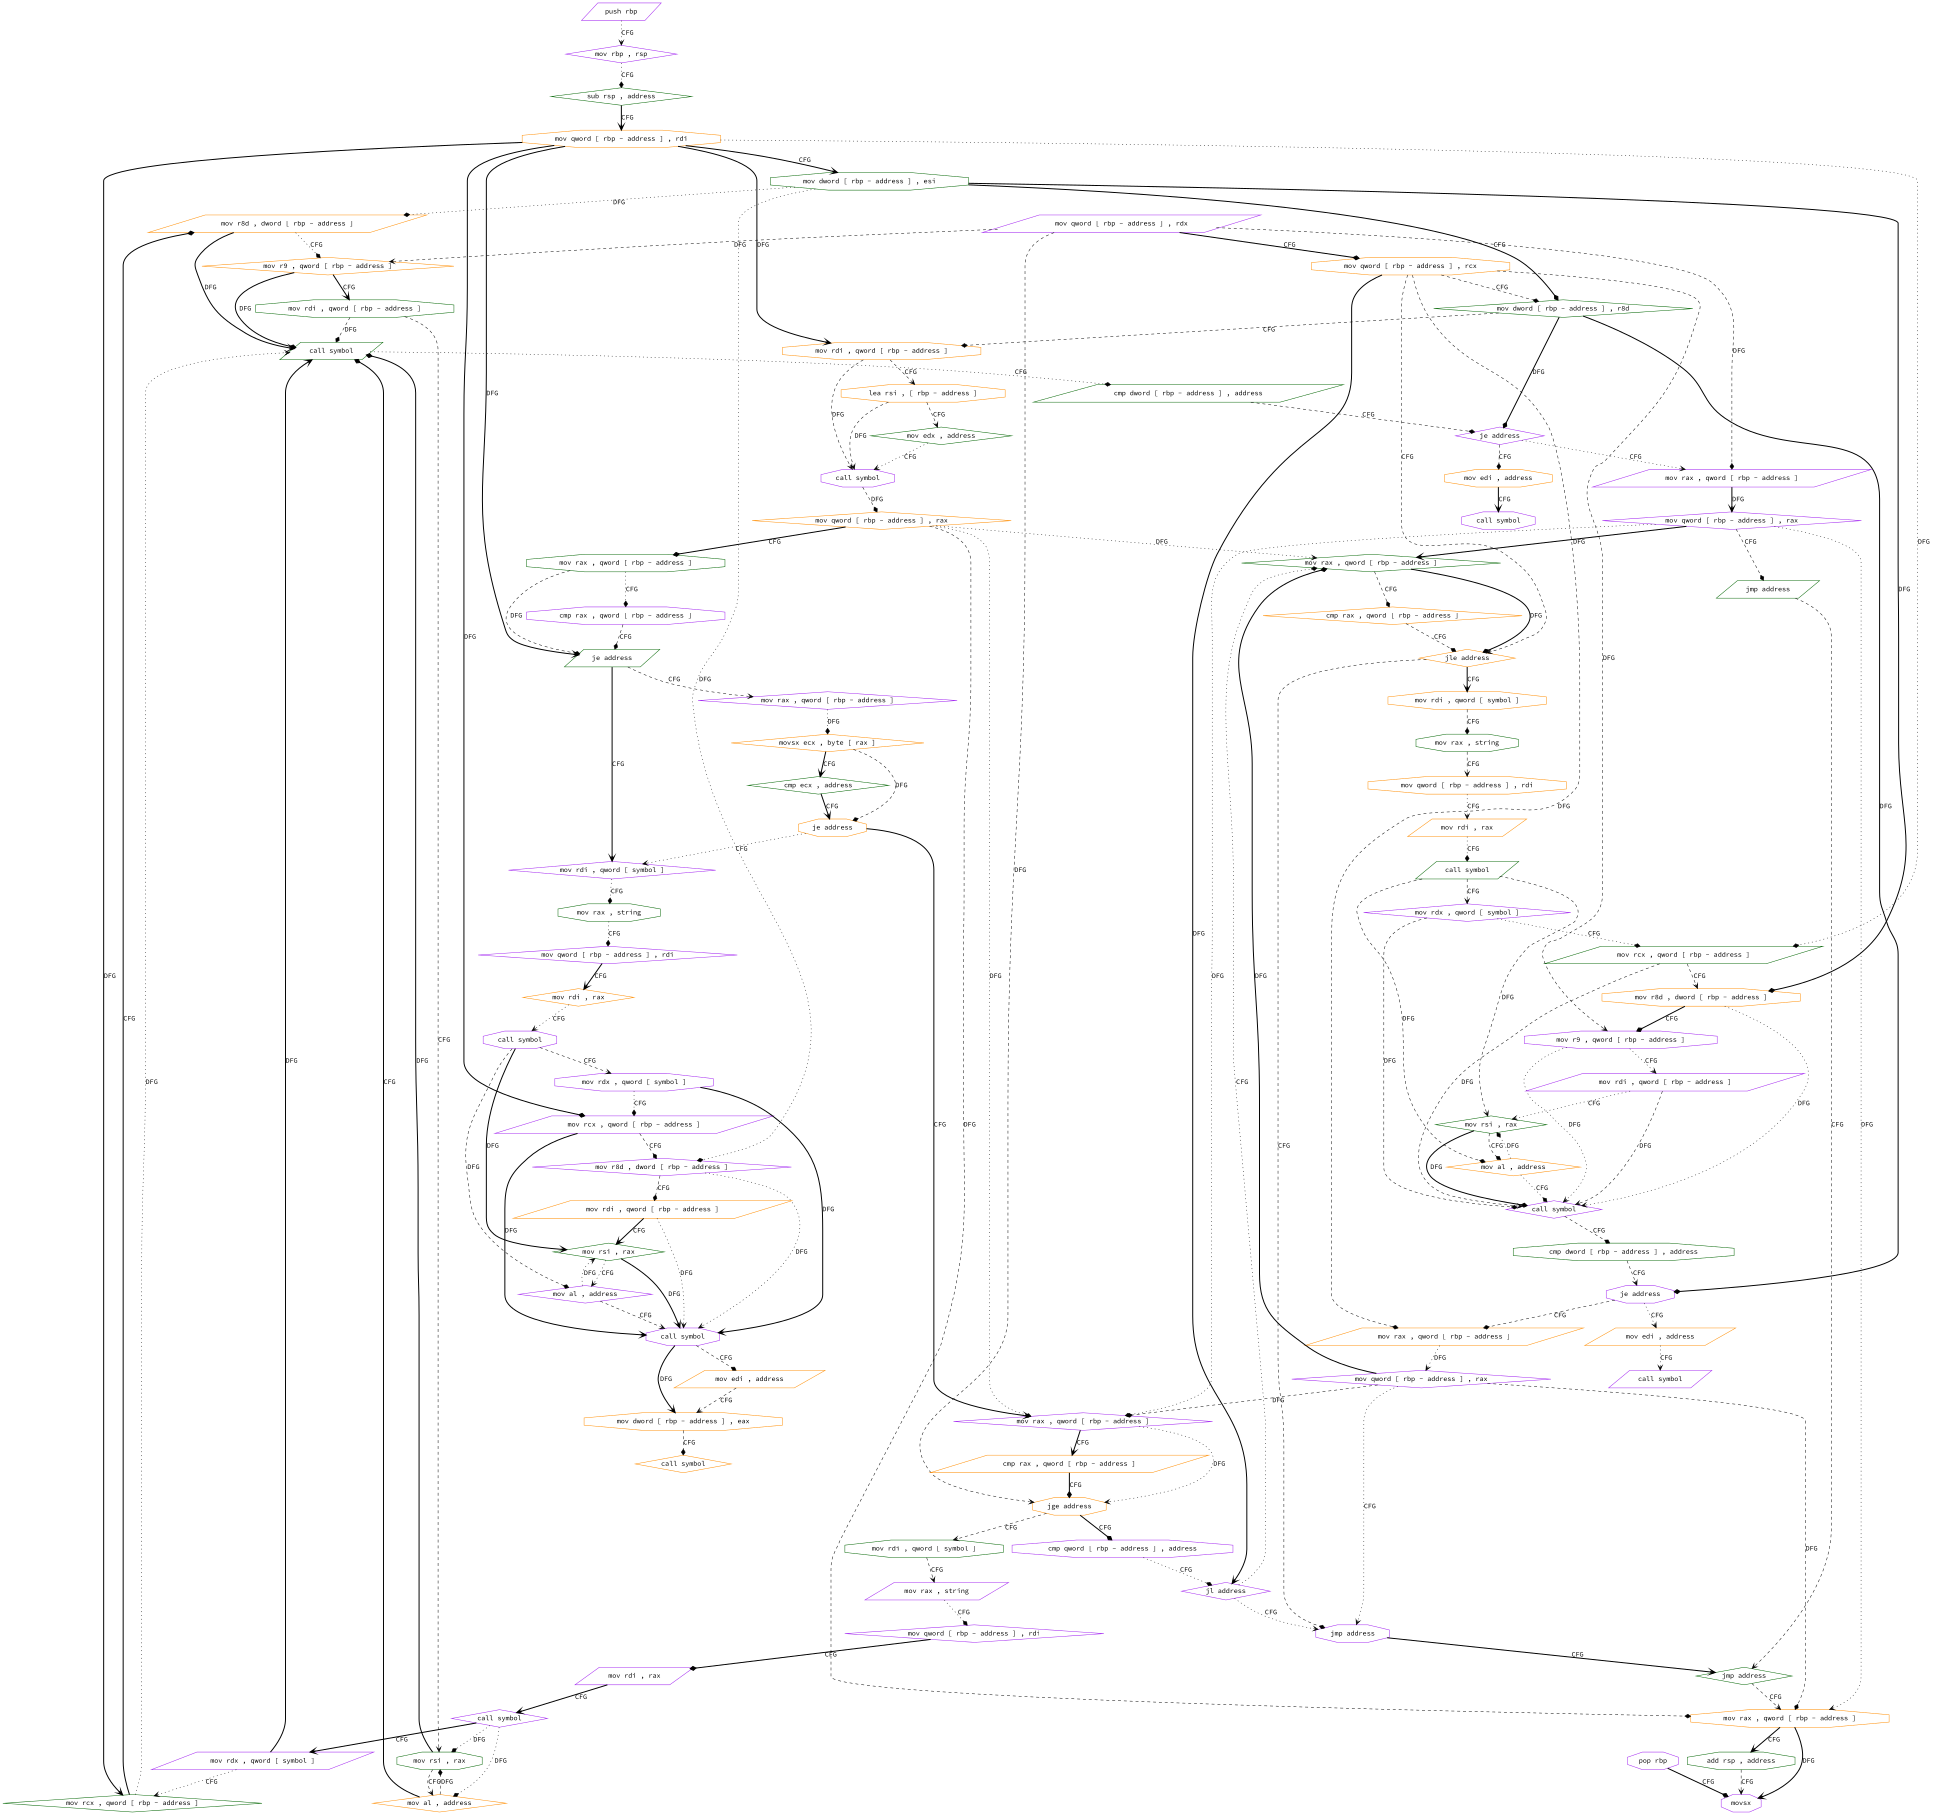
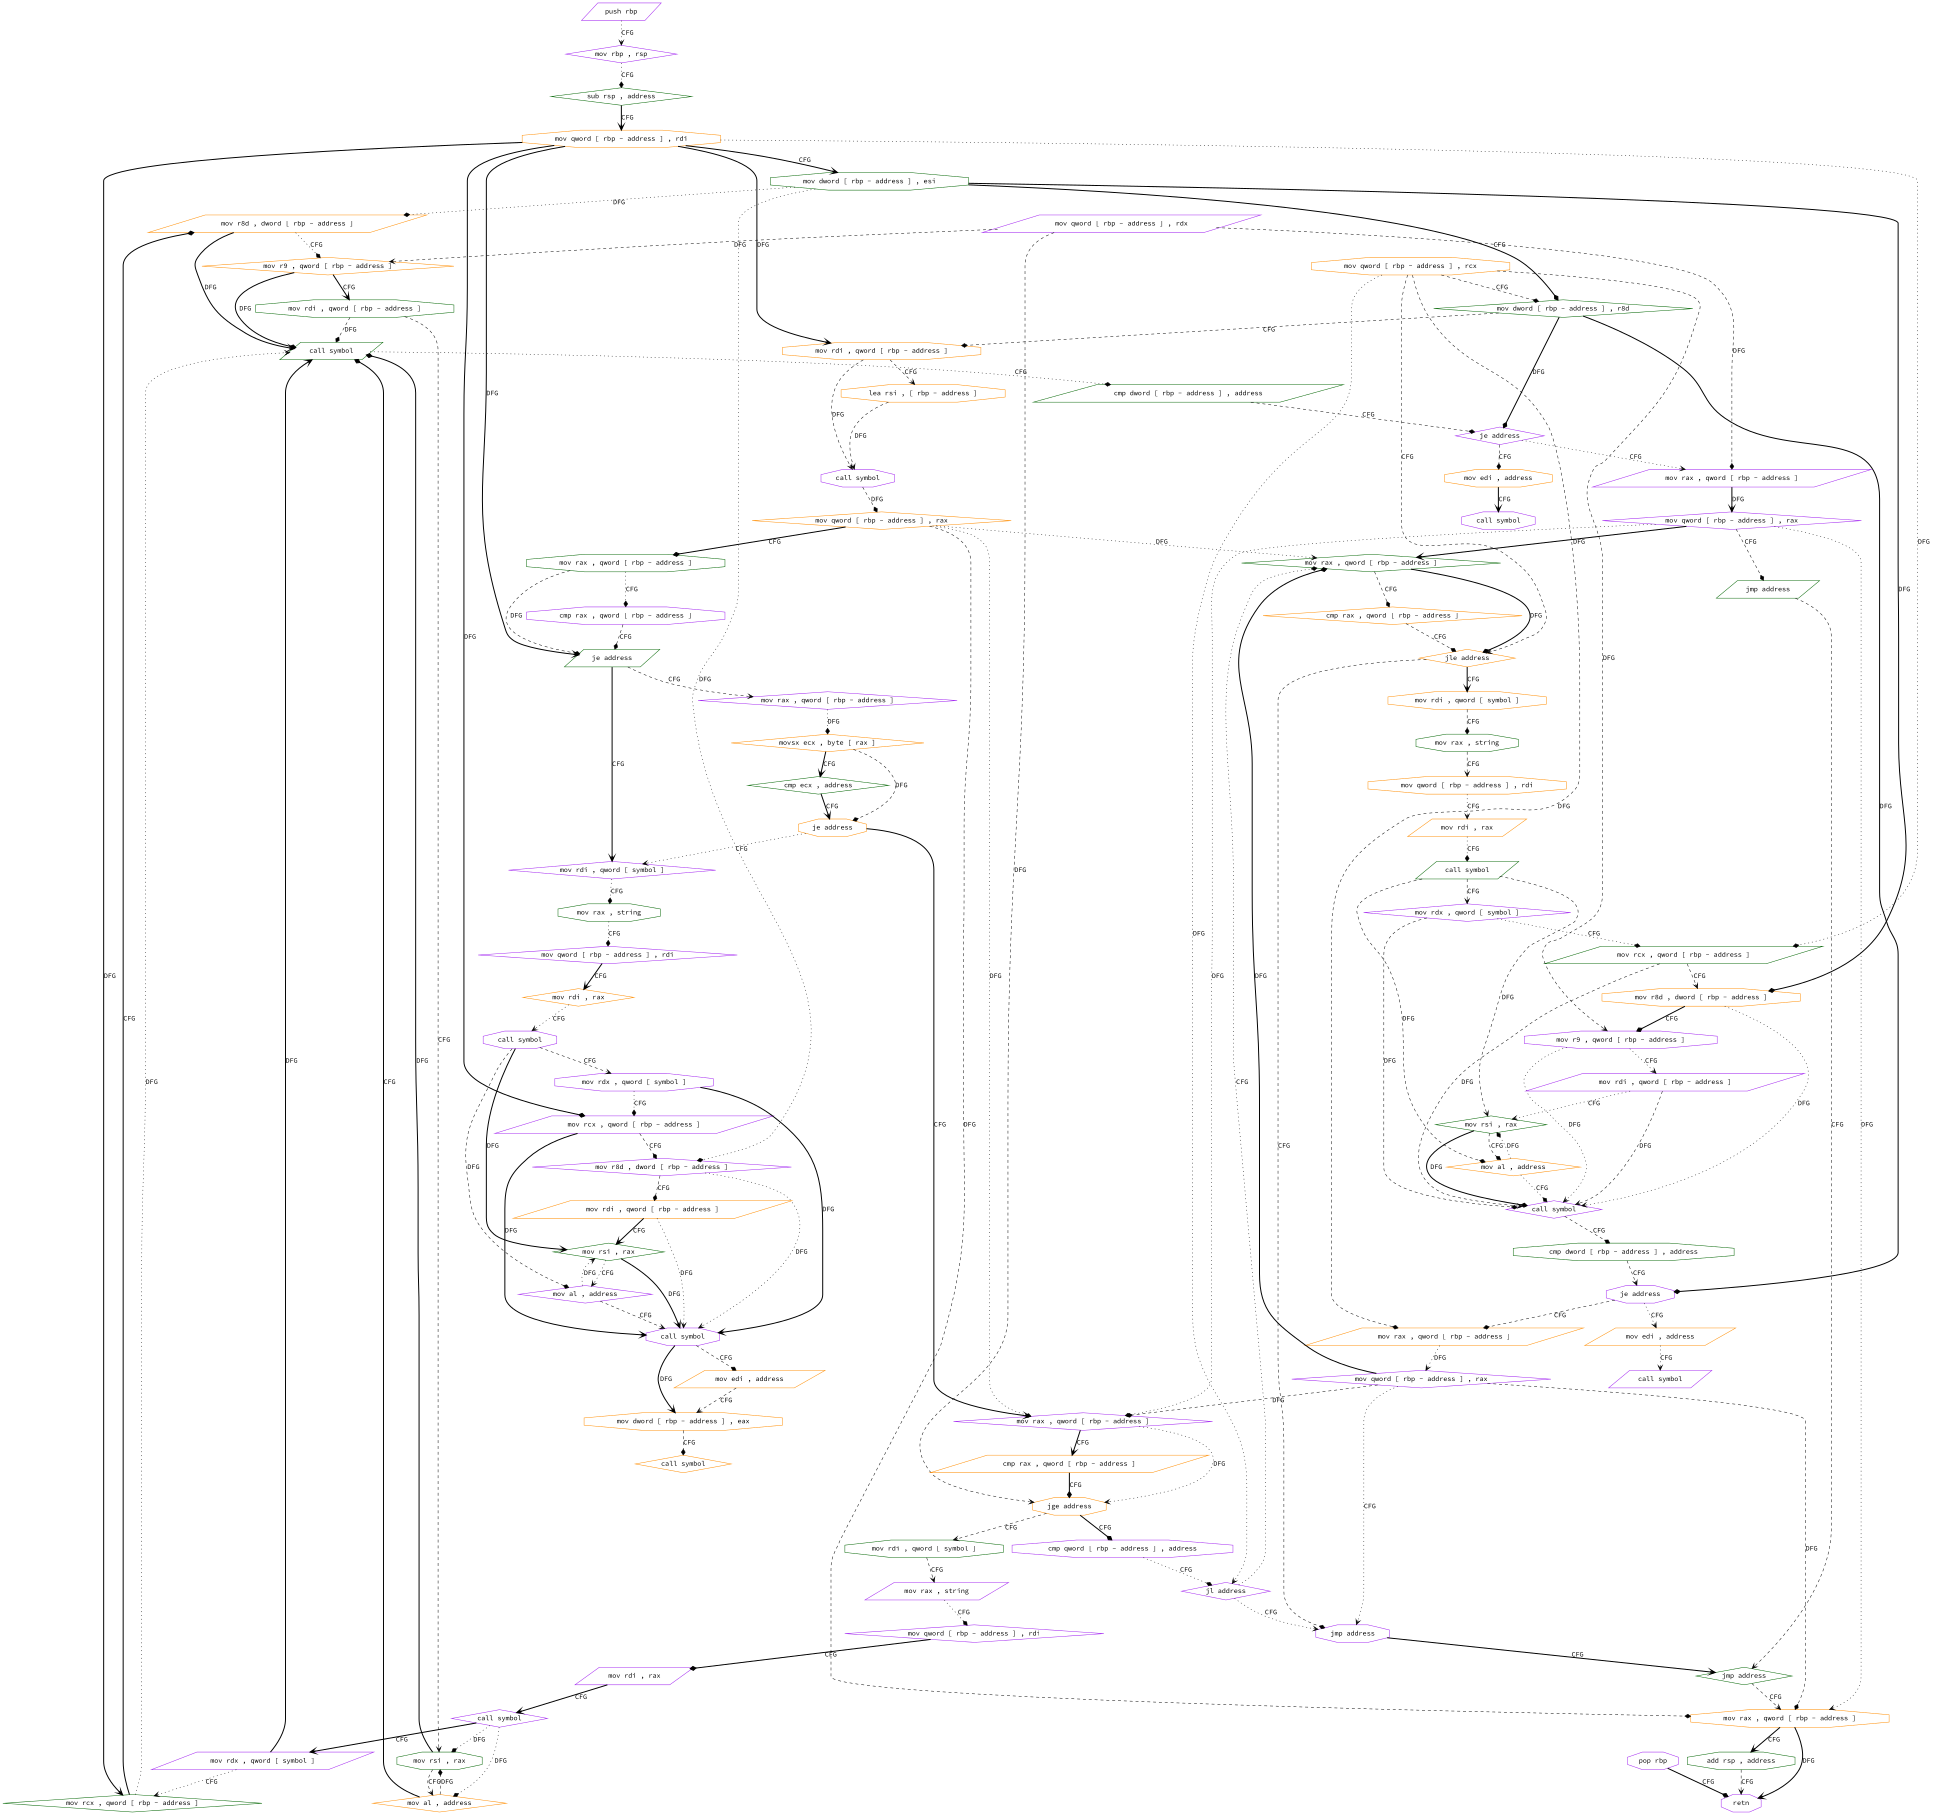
(1266, 245) -> none
(941, 436) -> none
(1193, 900) -> (1193, 900)
(1741, 1803) -> (1741, 1803)
